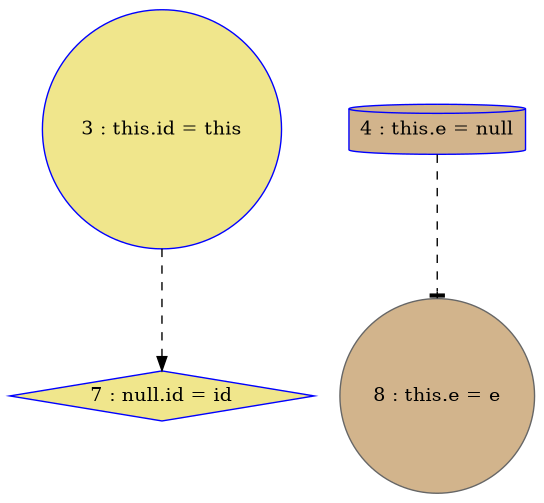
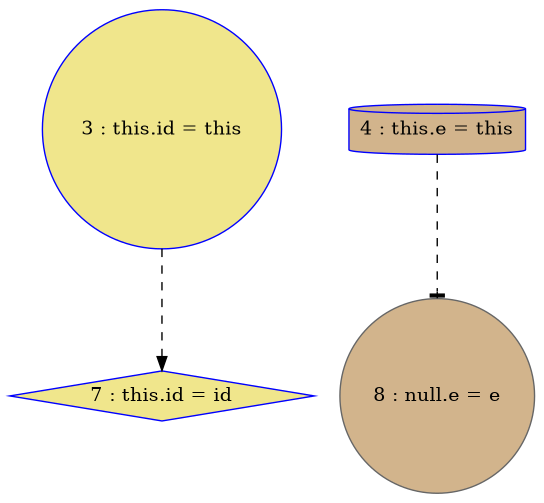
(437, 129) -> (437, 129)
(162, 396) -> (162, 396)
(437, 396) -> (437, 396)
